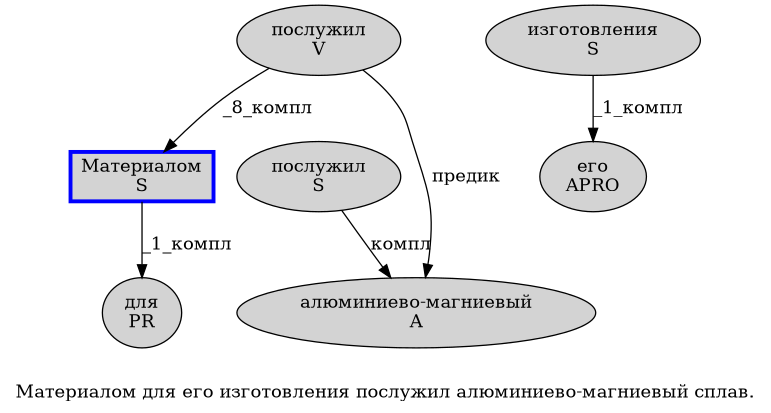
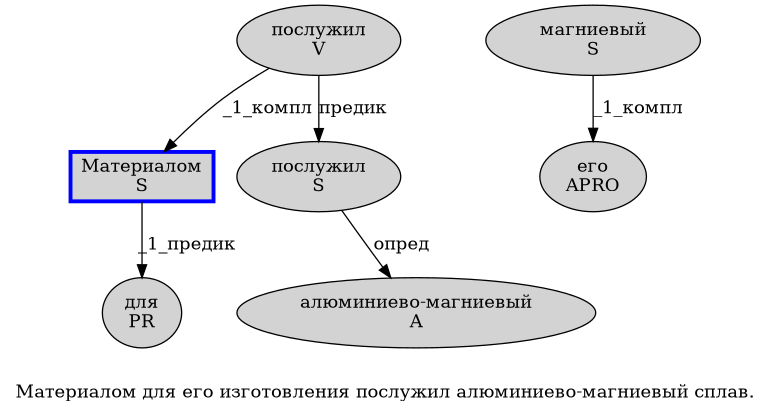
(593, 40) -> (593, 40)
(268, 109) -> (268, 109)
(418, 159) -> (319, 102)
(188, 245) -> (188, 245)
(401, 245) -> (401, 245)
